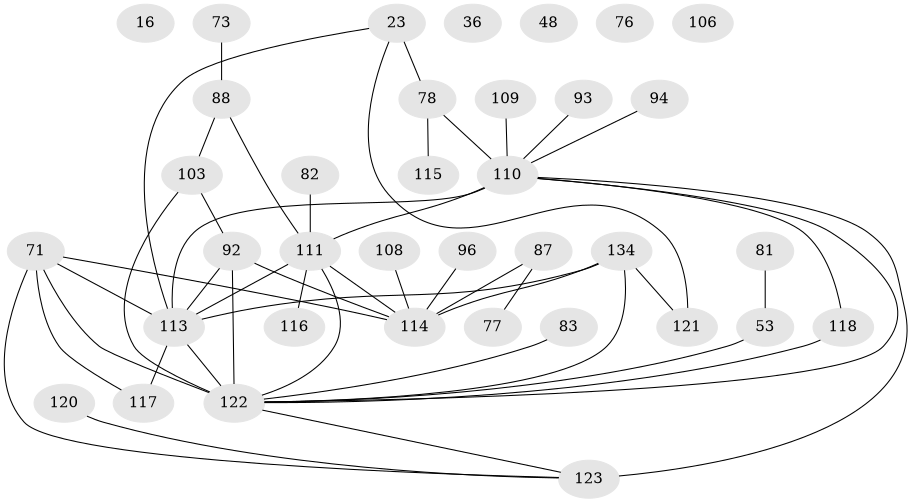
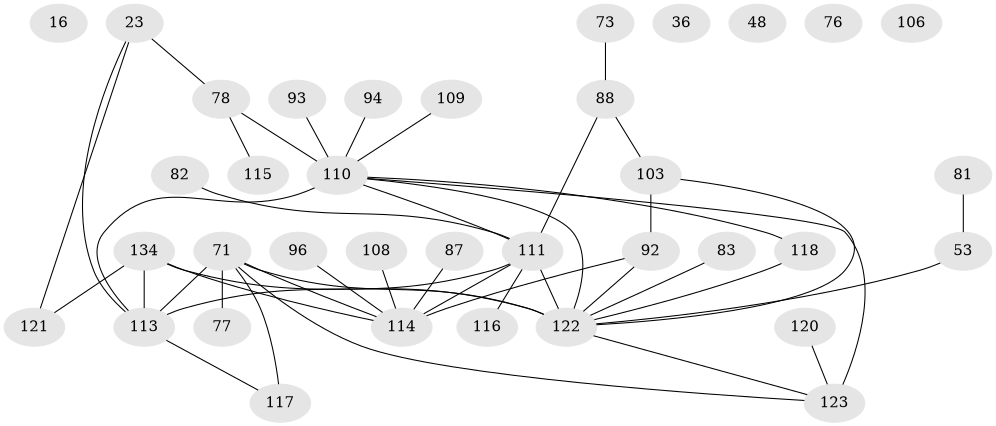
(202, 290) -> none
(513, 297) -> (222, 289)
(204, 365) -> none
